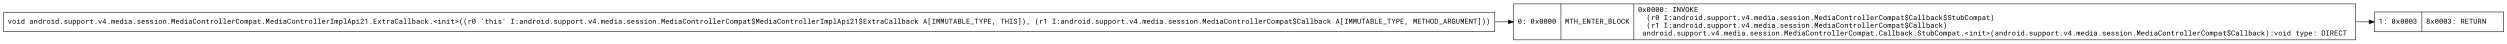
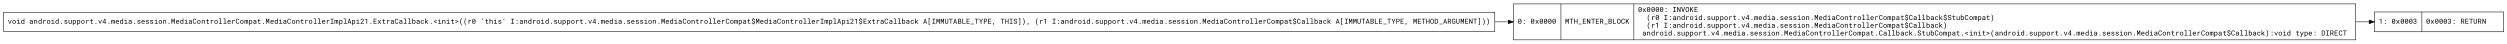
(2463, 22) -> (2463, 22)
